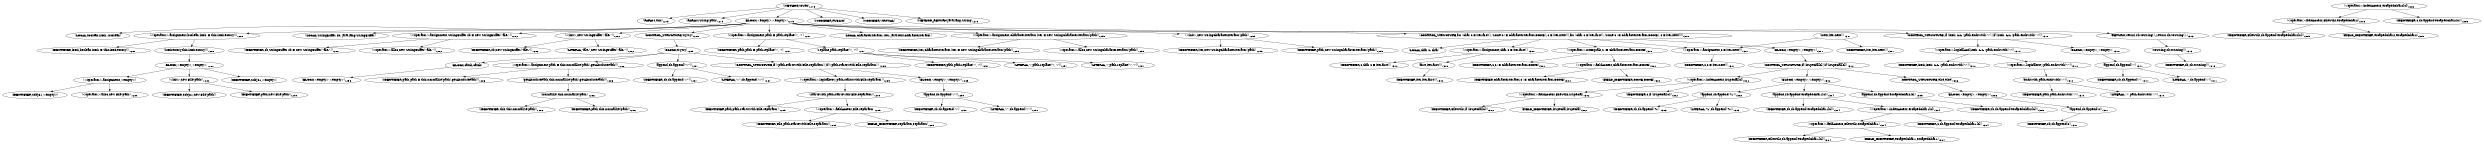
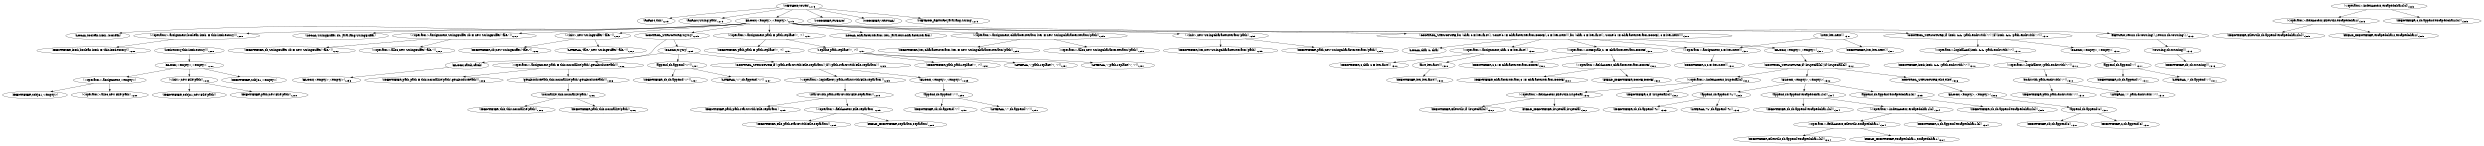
(193, 42) -> none
(574, 58) -> (578, 60)
none -> (2125, 125)
